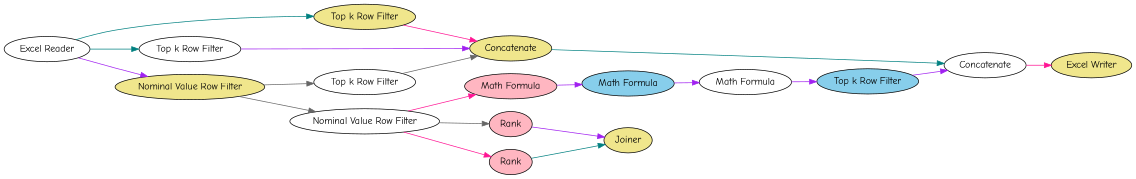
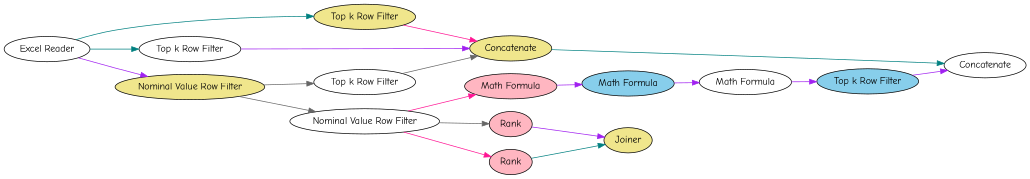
(1092, 65) -> none
